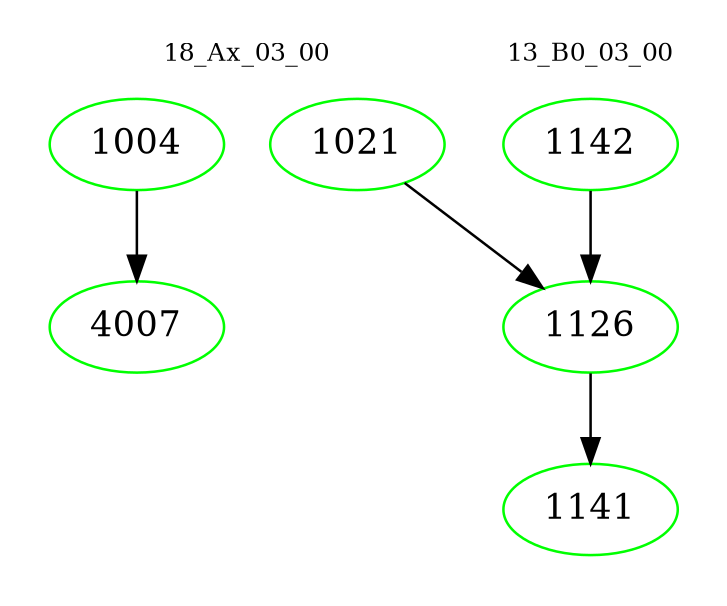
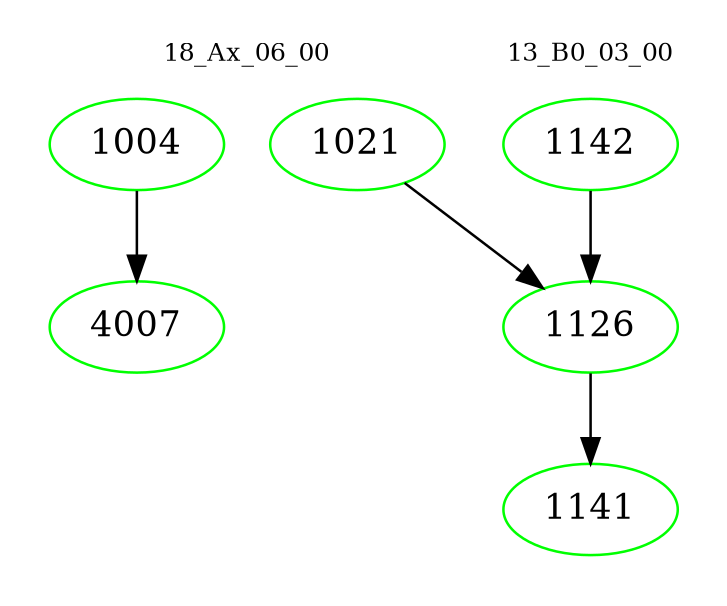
(247, 54) -> (247, 54)
